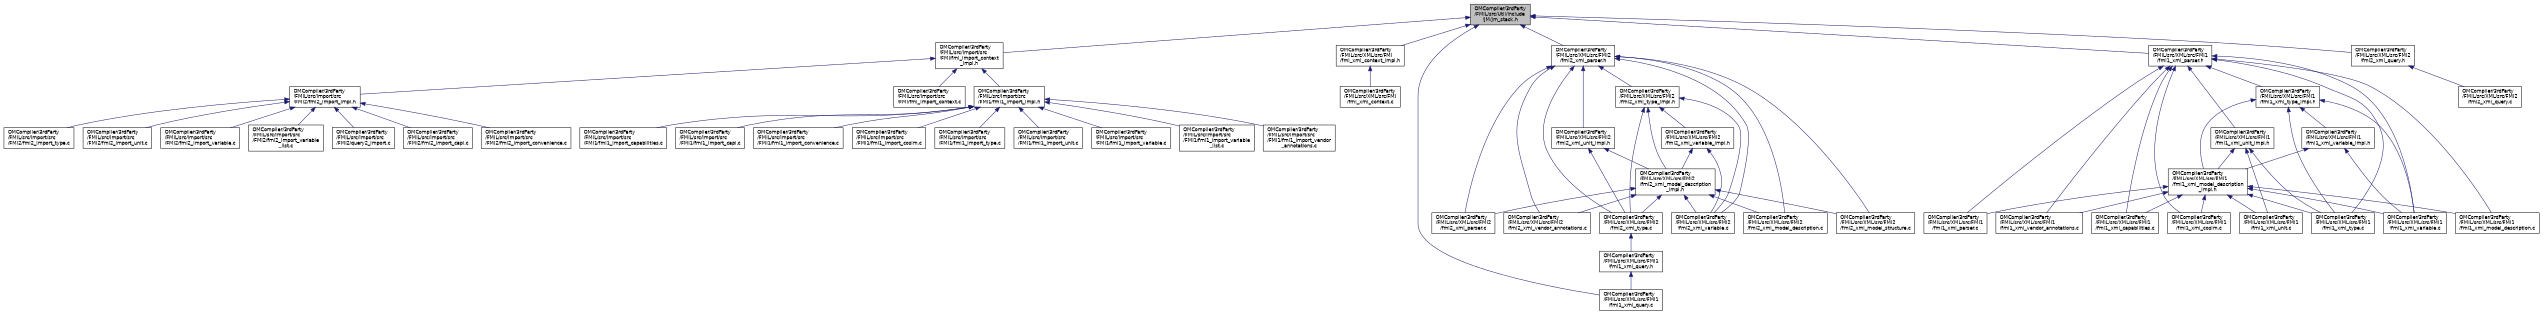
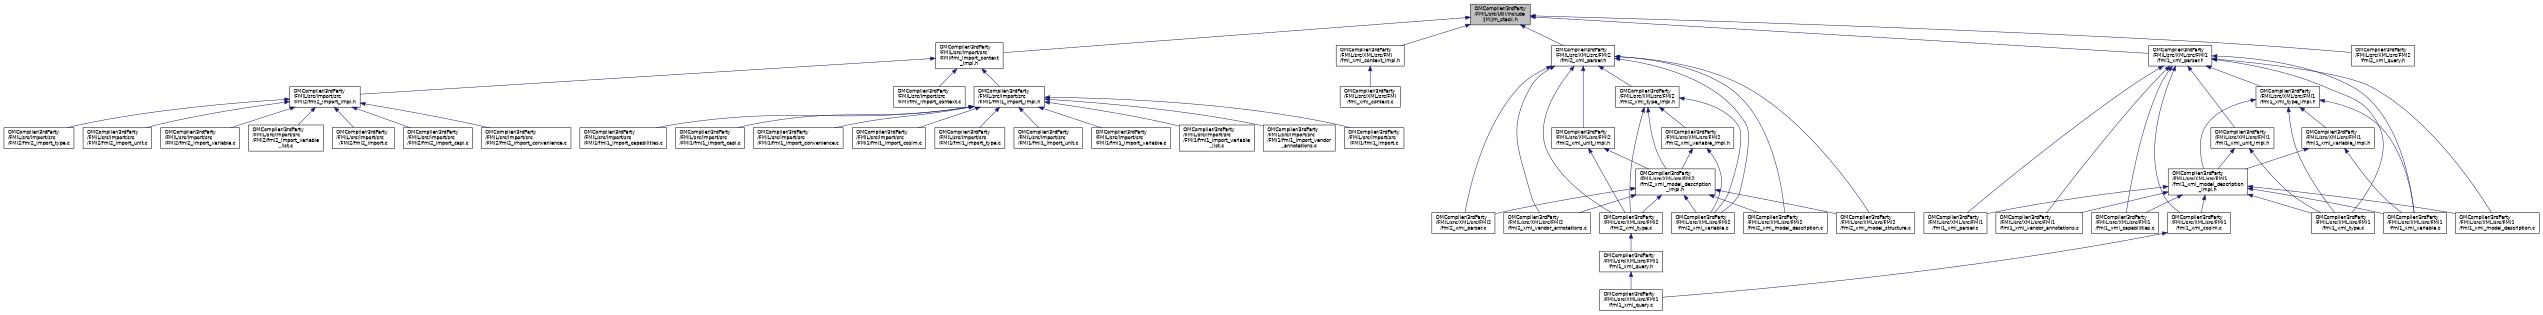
(2490, 97) -> none
(363, 138) -> (363, 138)
none -> (1374, 138)
(1418, 214) -> (1913, 272)
(2271, 223) -> none
